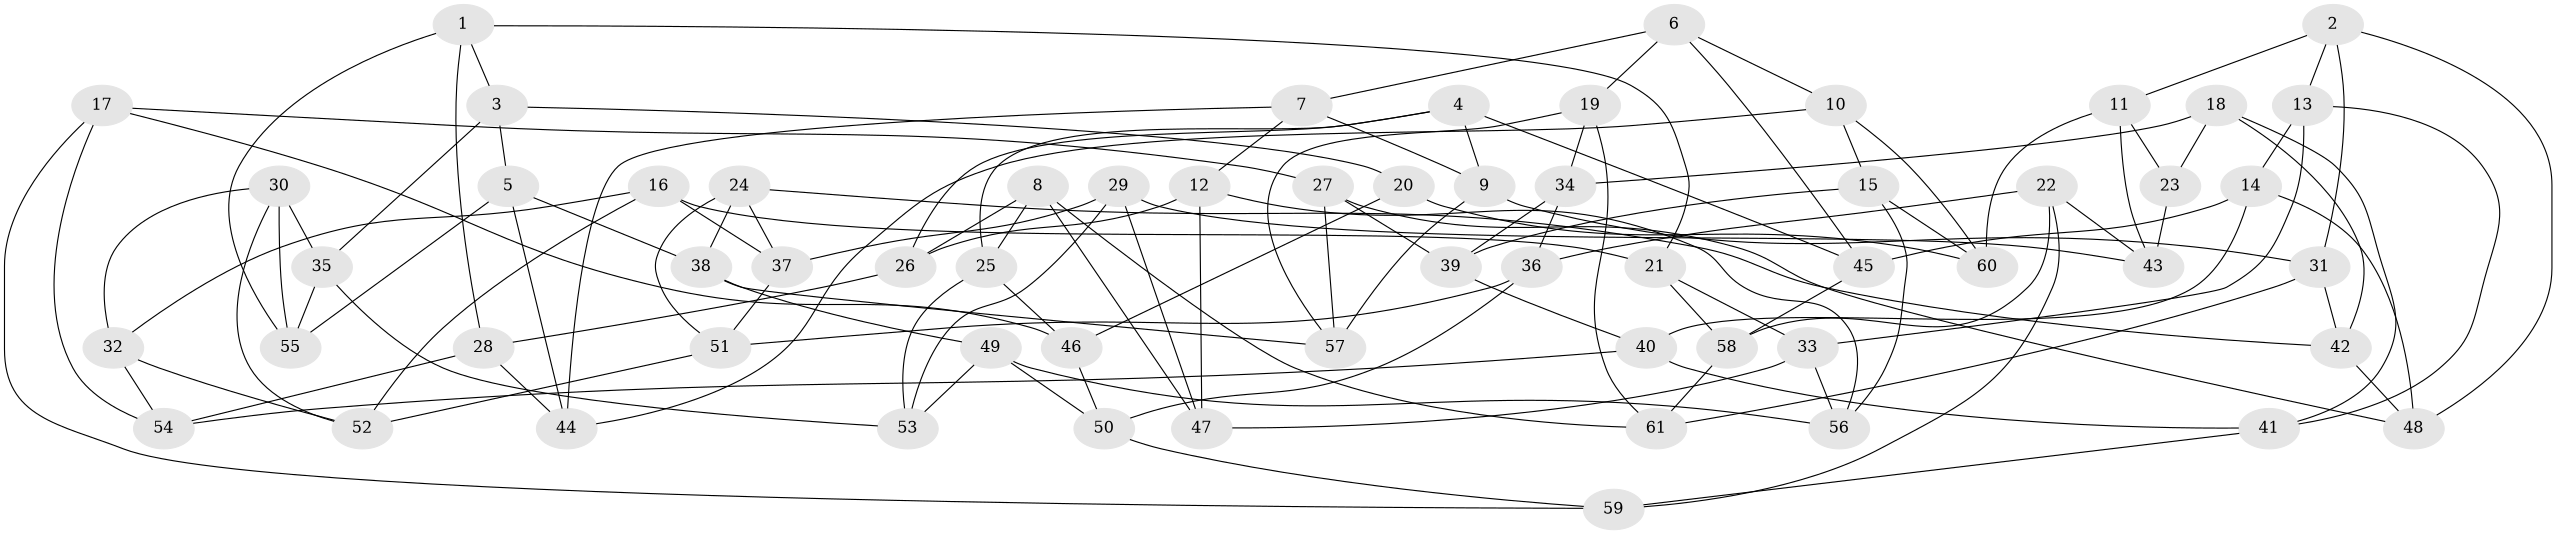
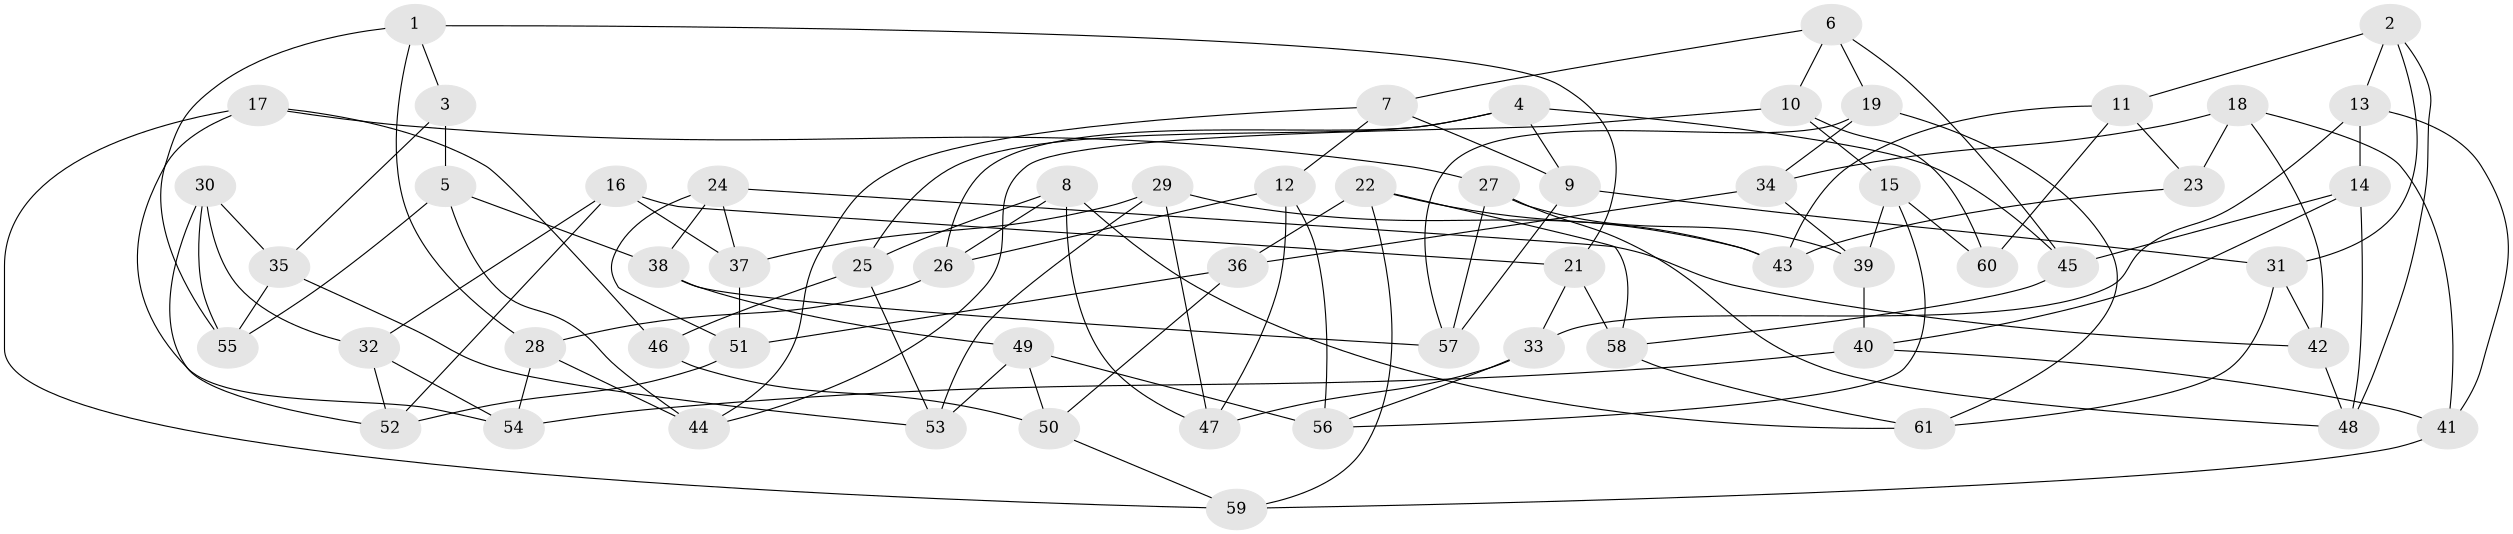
(1404, 186) -> none
